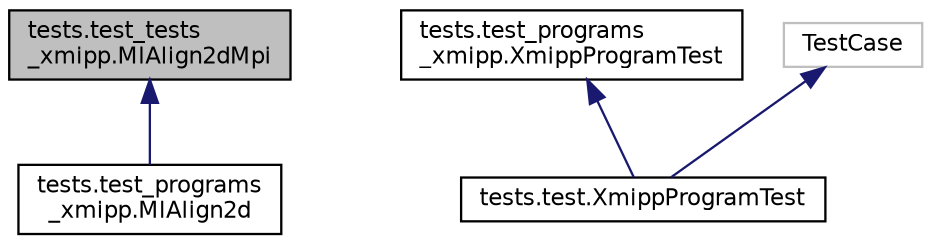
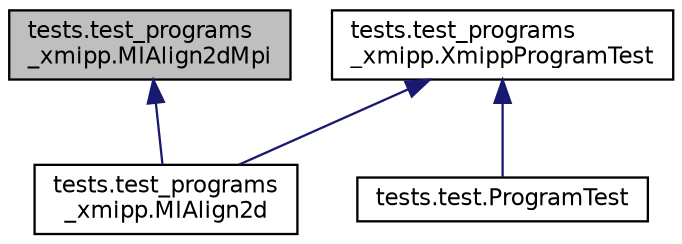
(150, 45) -> (150, 45)
(853, 45) -> none
none -> (324, 127)
(643, 199) -> (503, 199)
